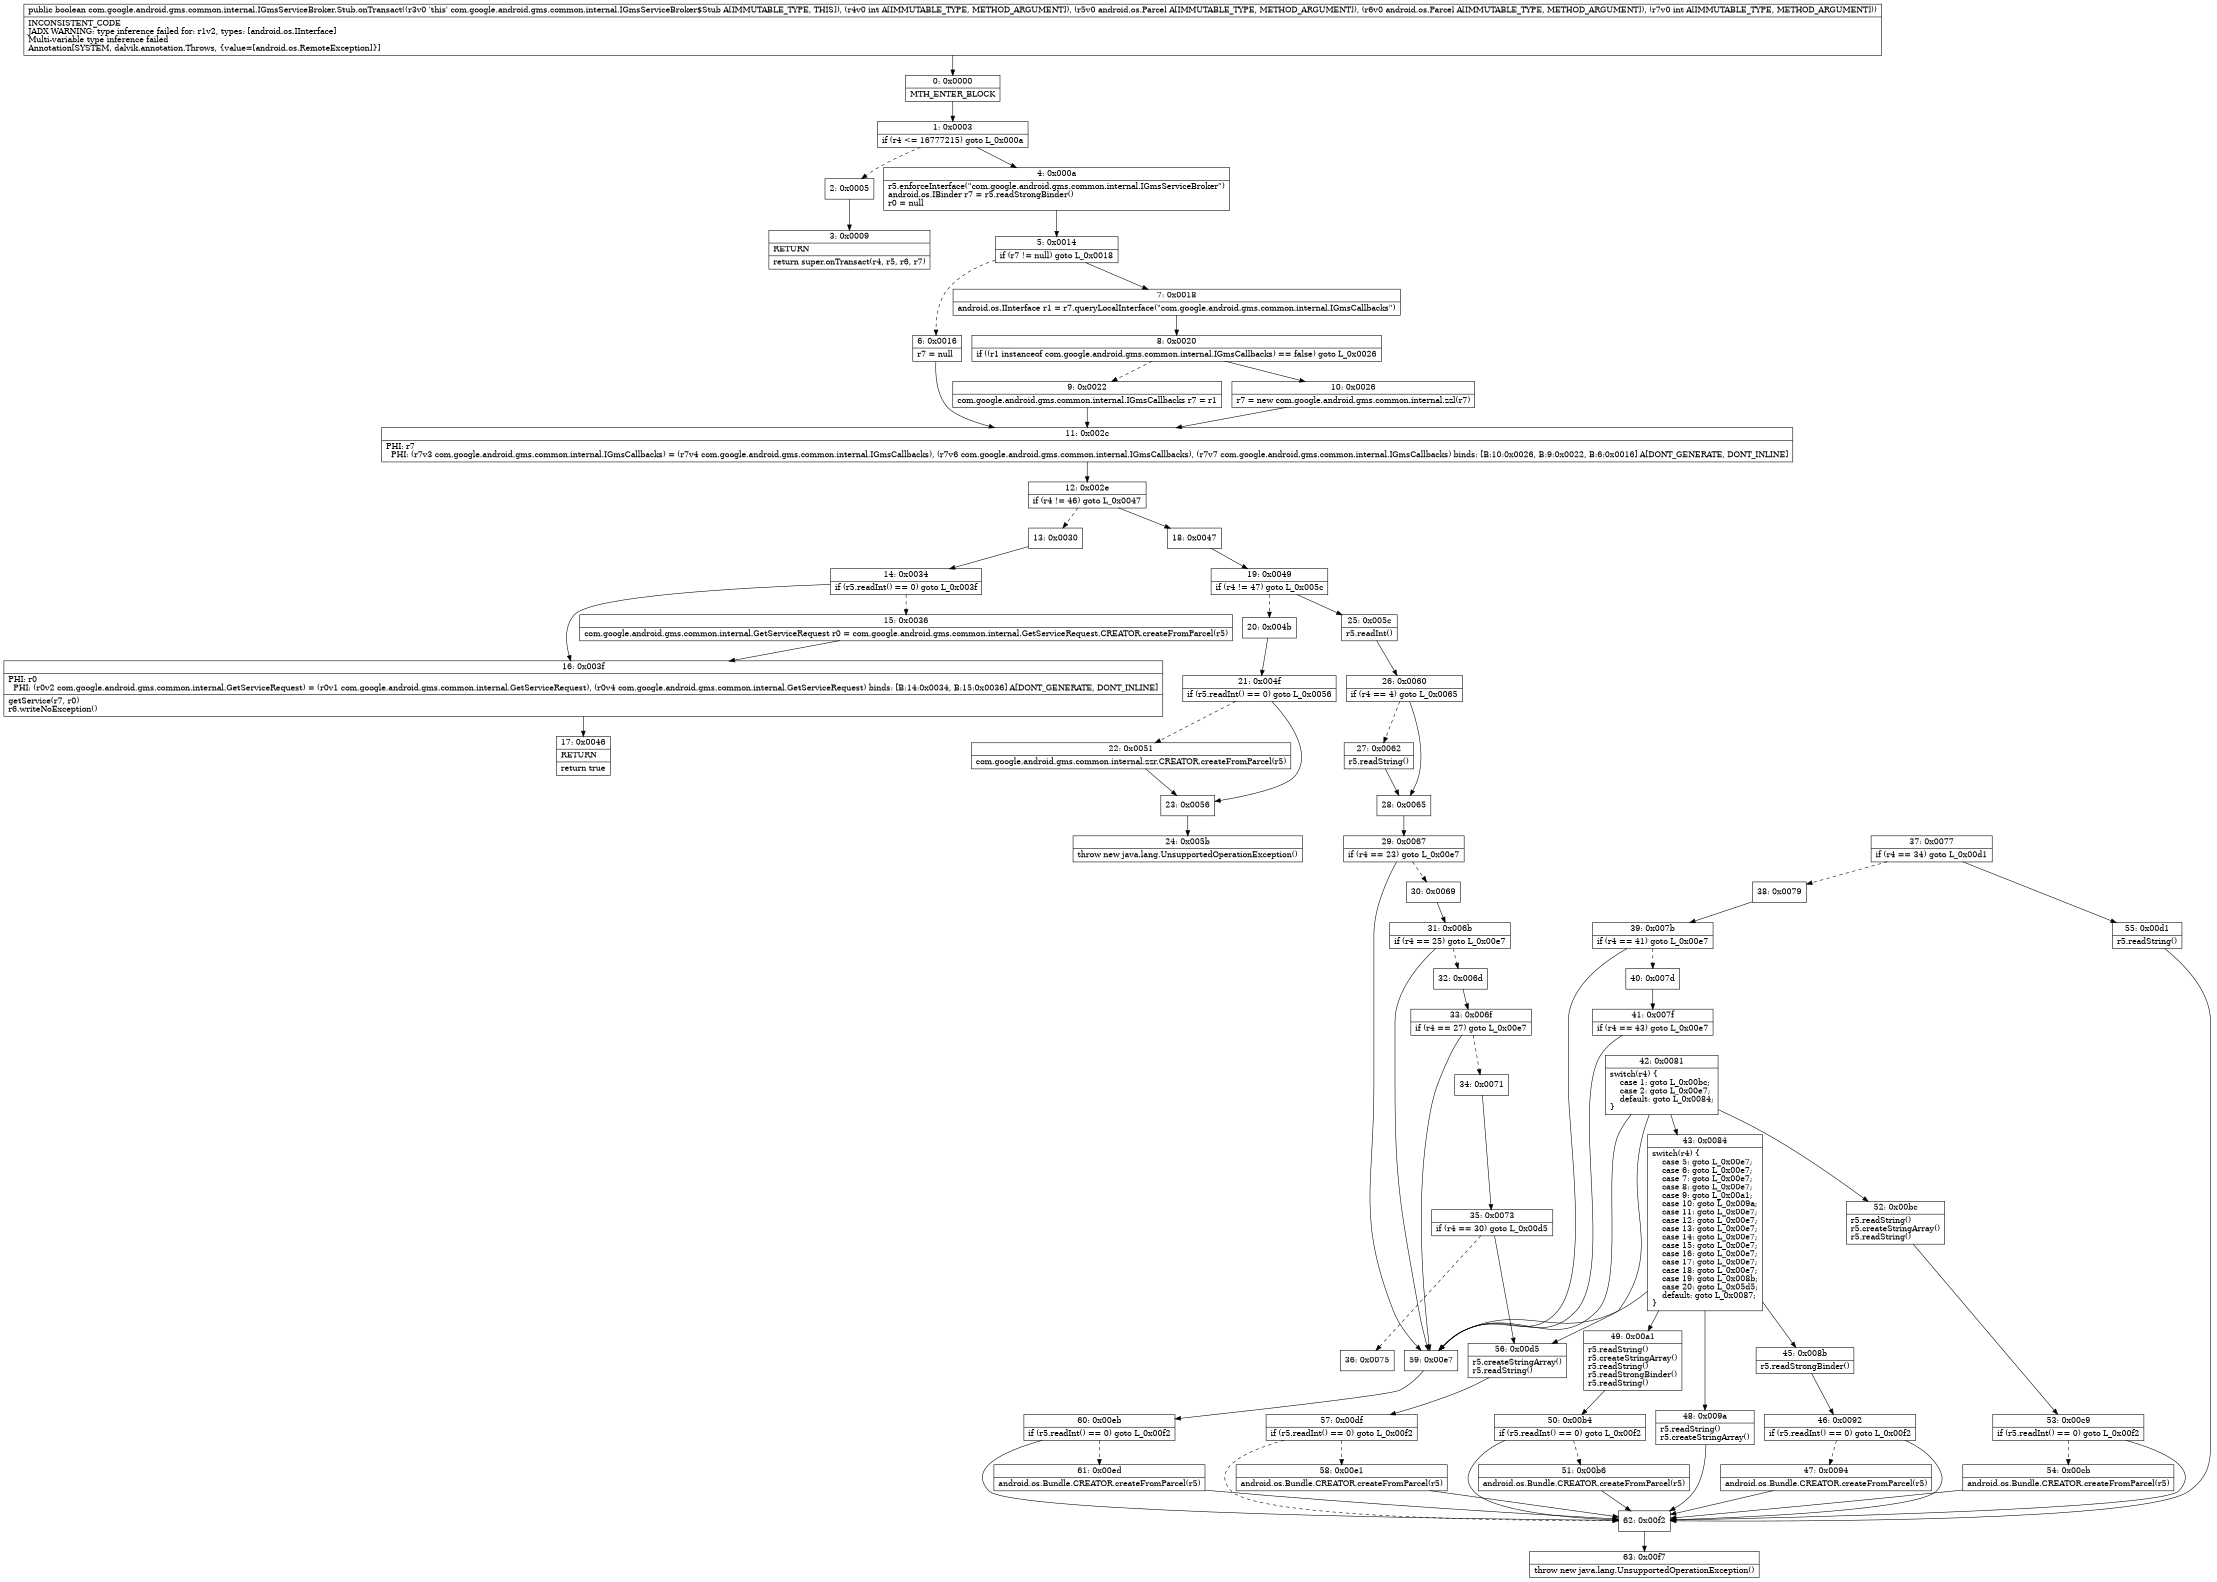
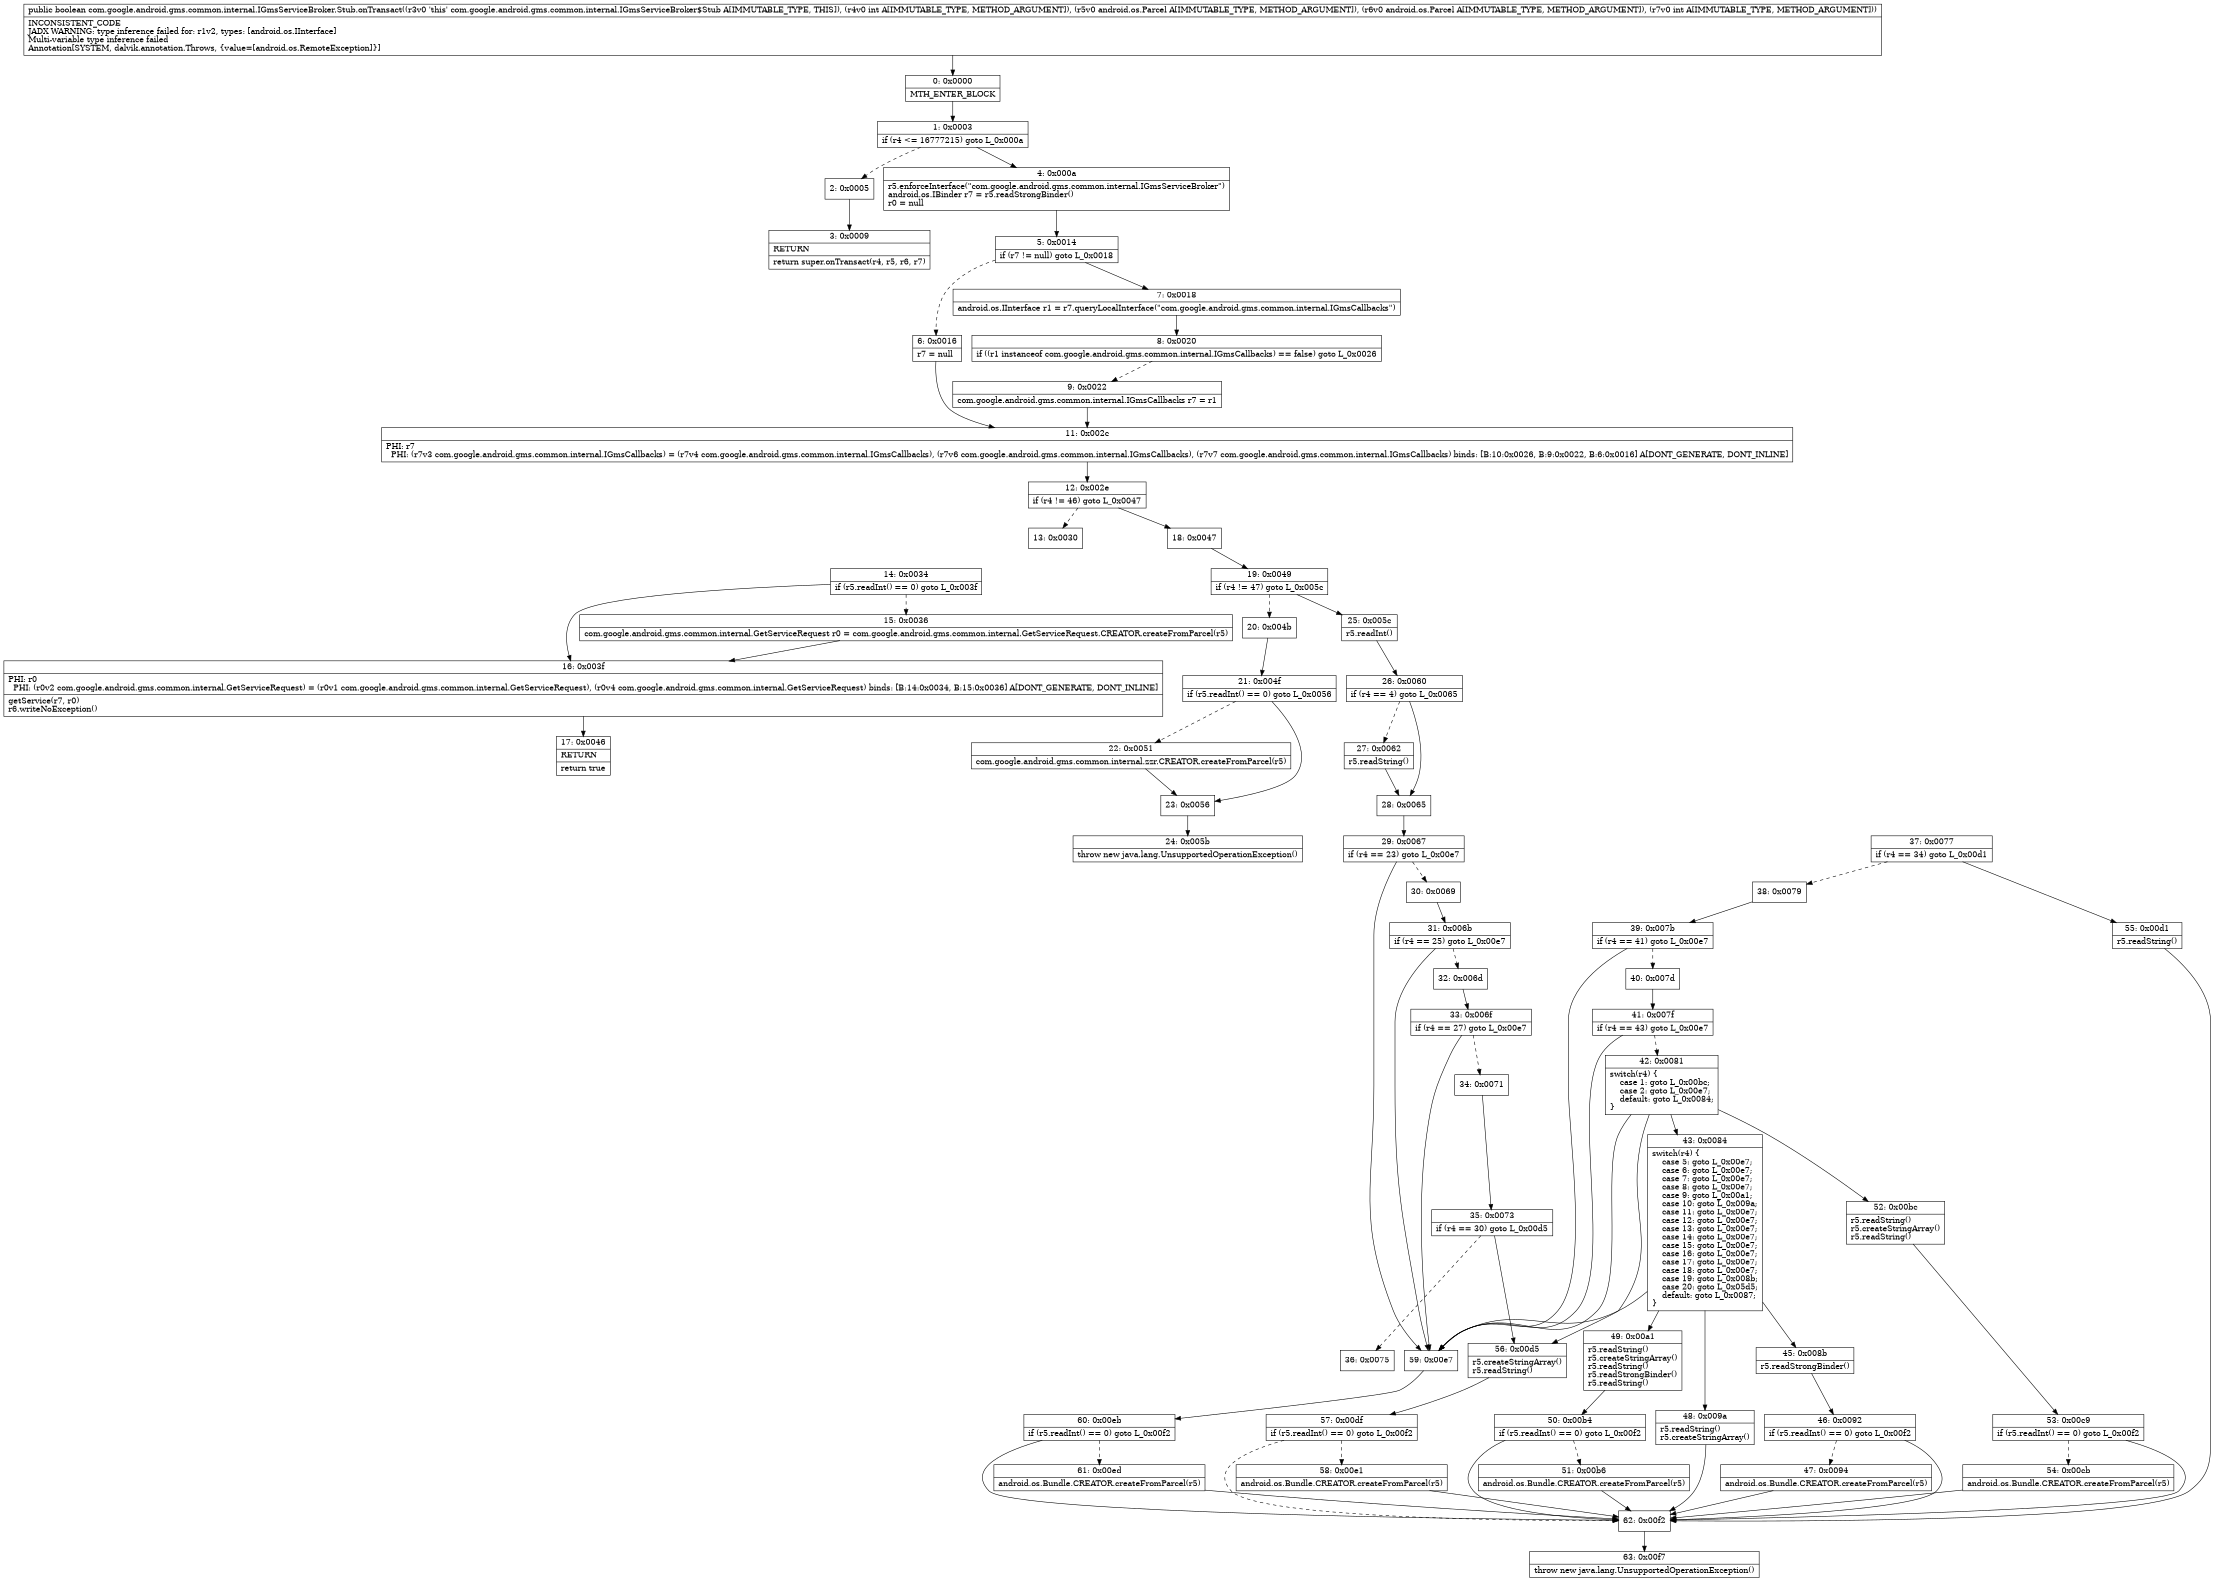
(1353, 394) -> none
(992, 557) -> none
none -> (1656, 1043)
